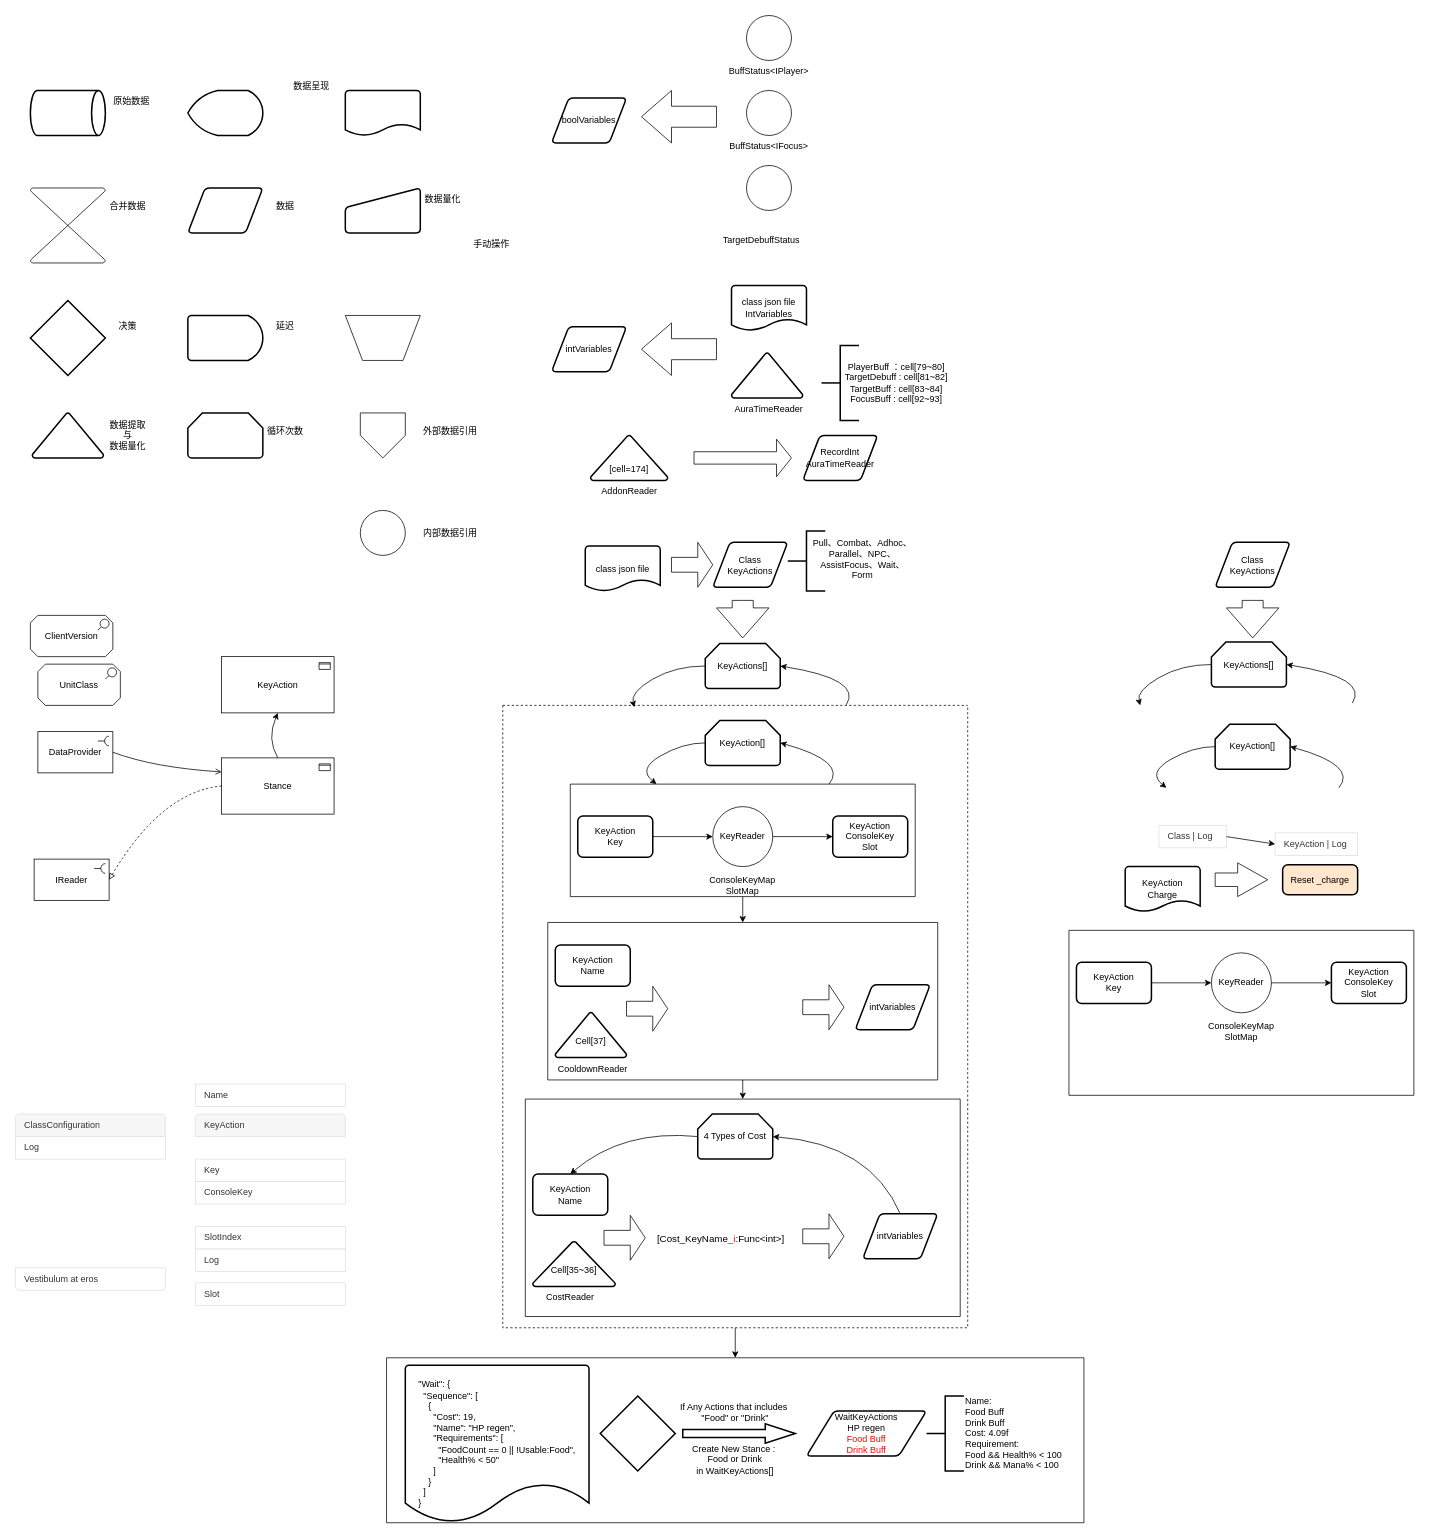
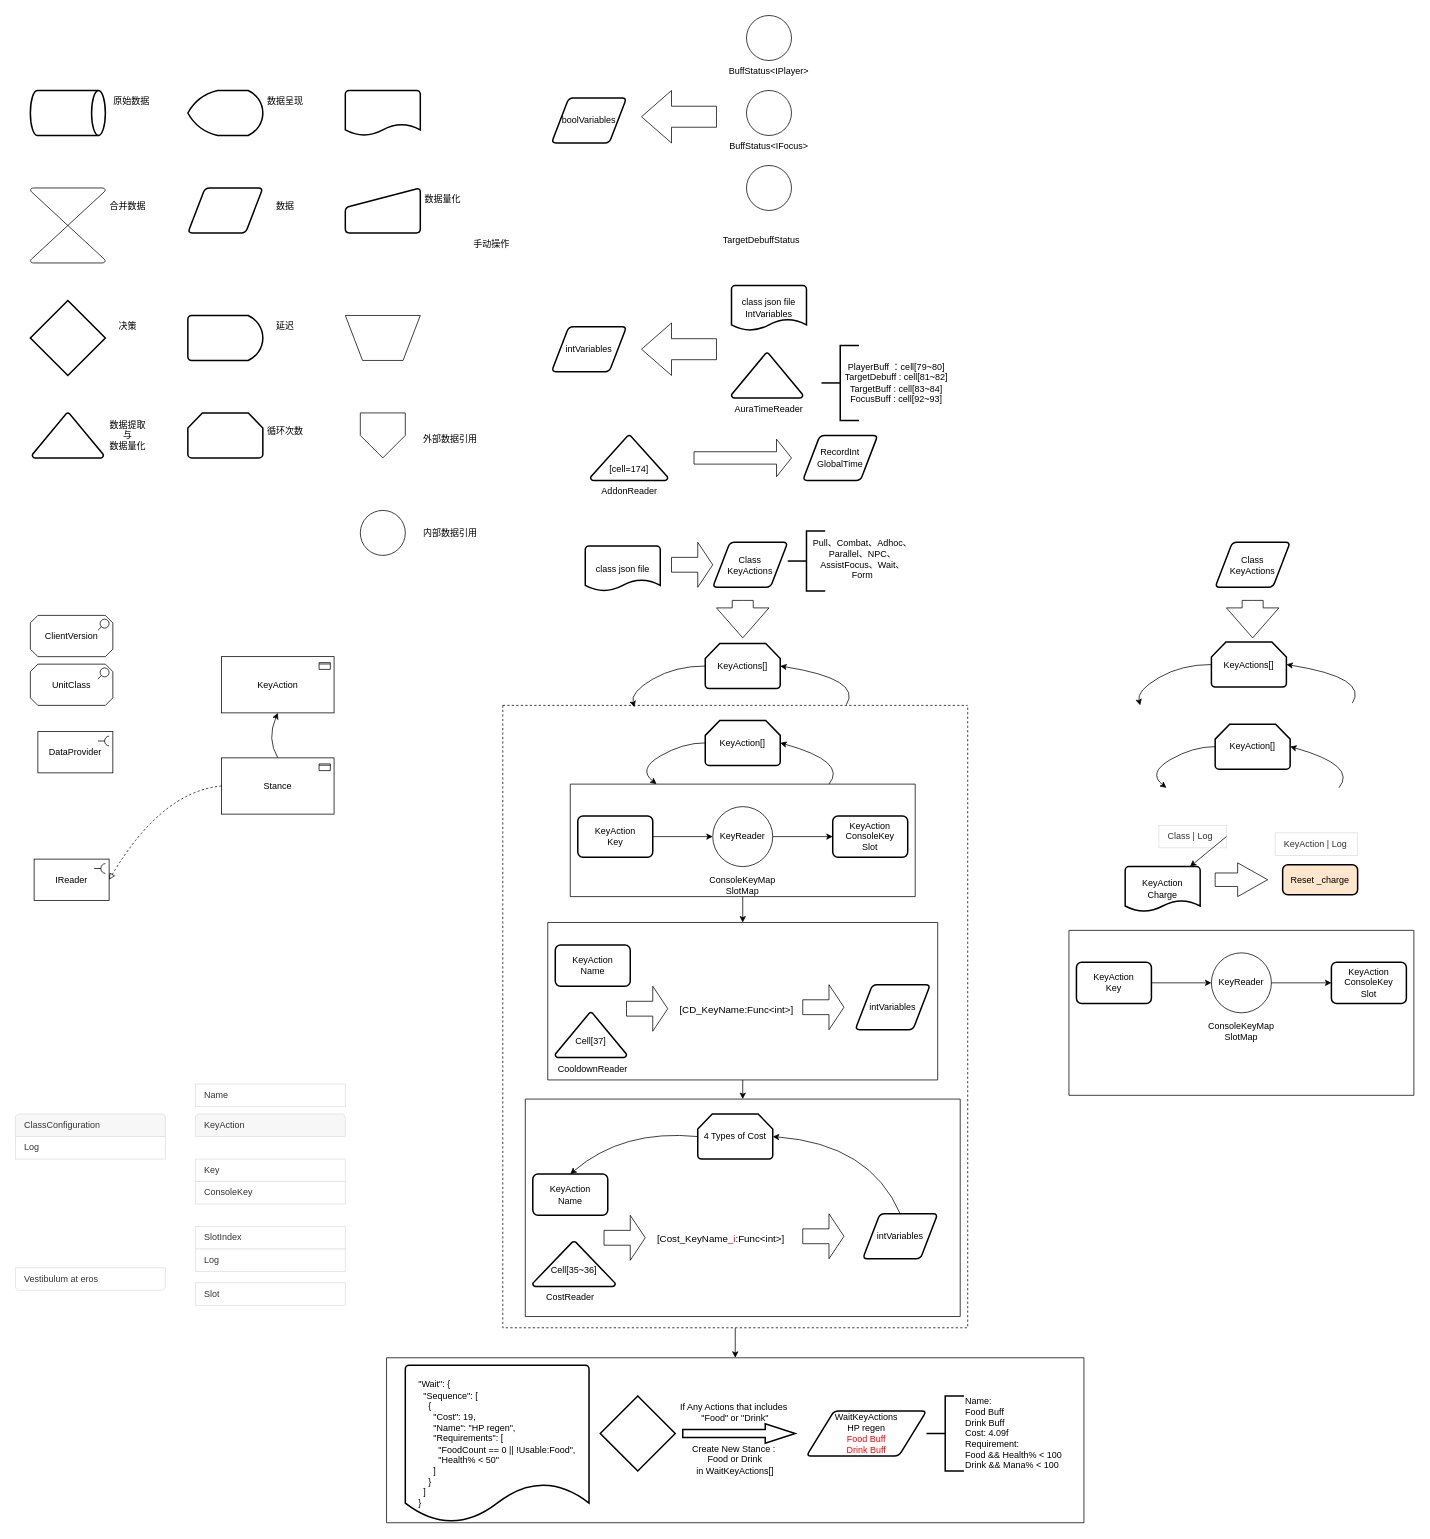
(312, 87) -> (285, 102)
(450, 432) -> (450, 439)
(840, 458) -> (840, 458)
(79, 685) -> (72, 685)
(166, 766) -> none
(1249, 840) -> (1210, 850)
none -> (739, 1009)
